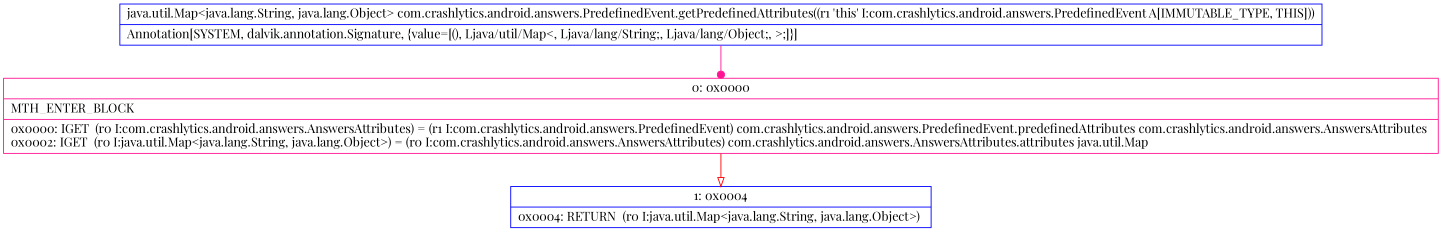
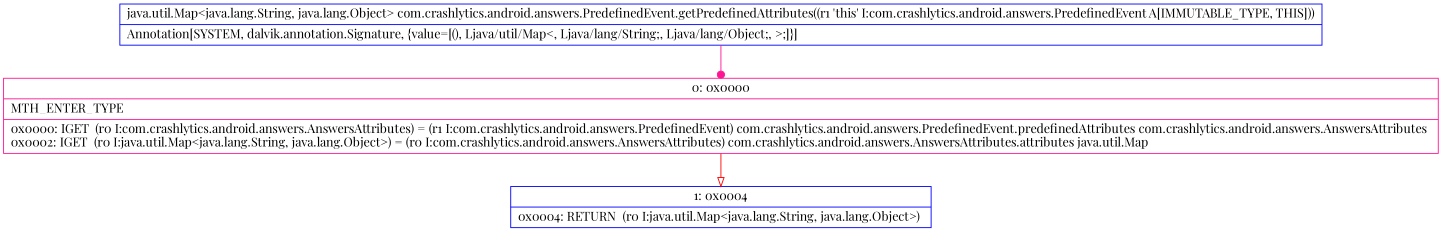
(73, 109) -> (68, 109)
